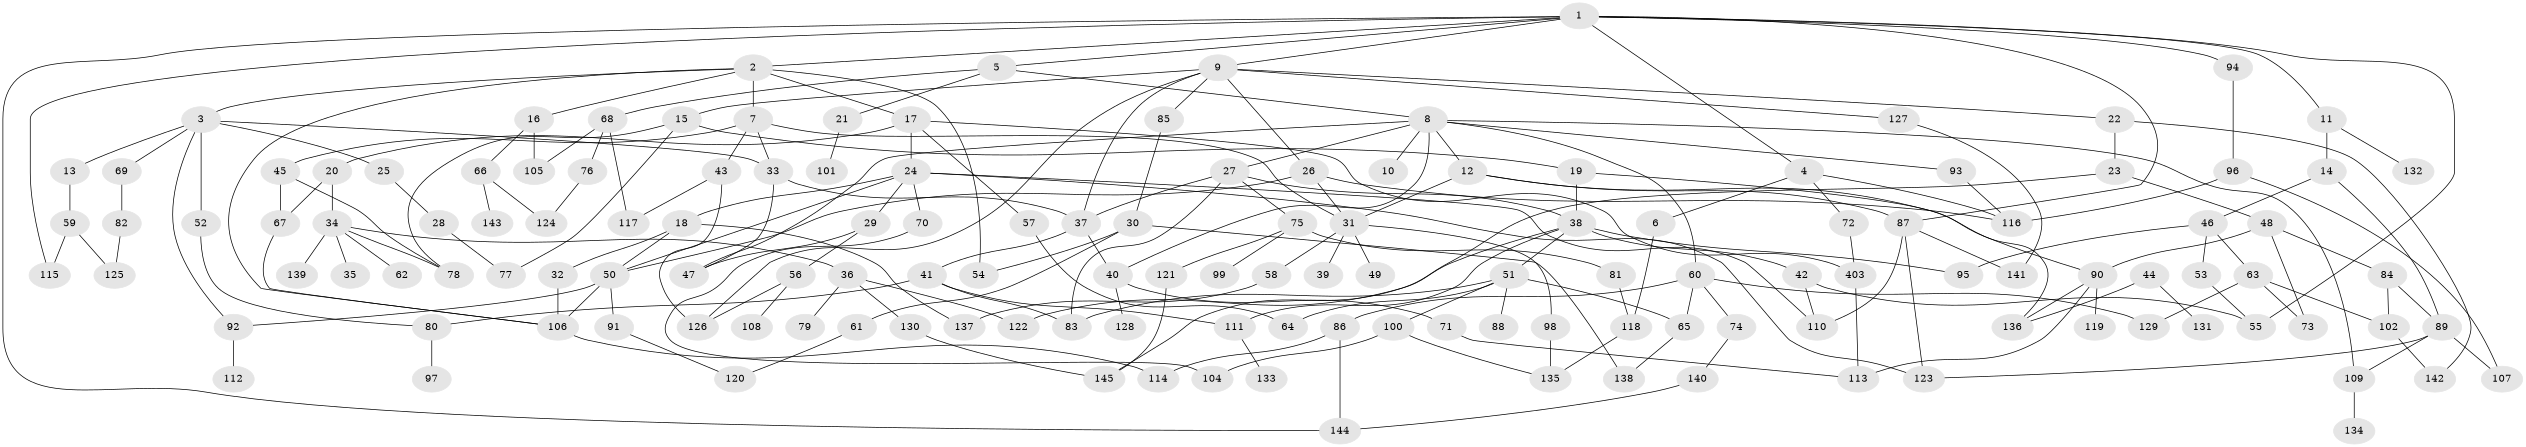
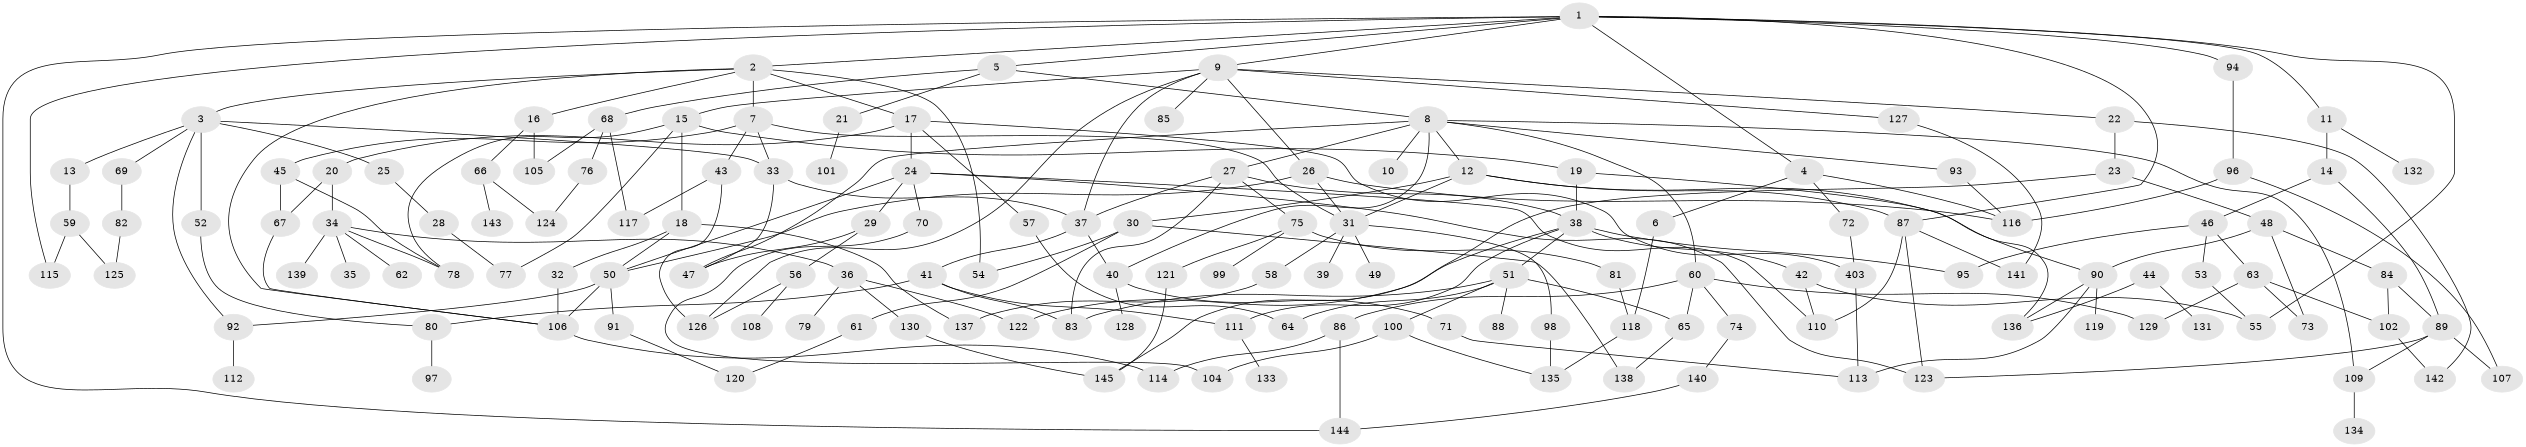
(1149, 172) -> (1324, 199)
(795, 194) -> (682, 172)
